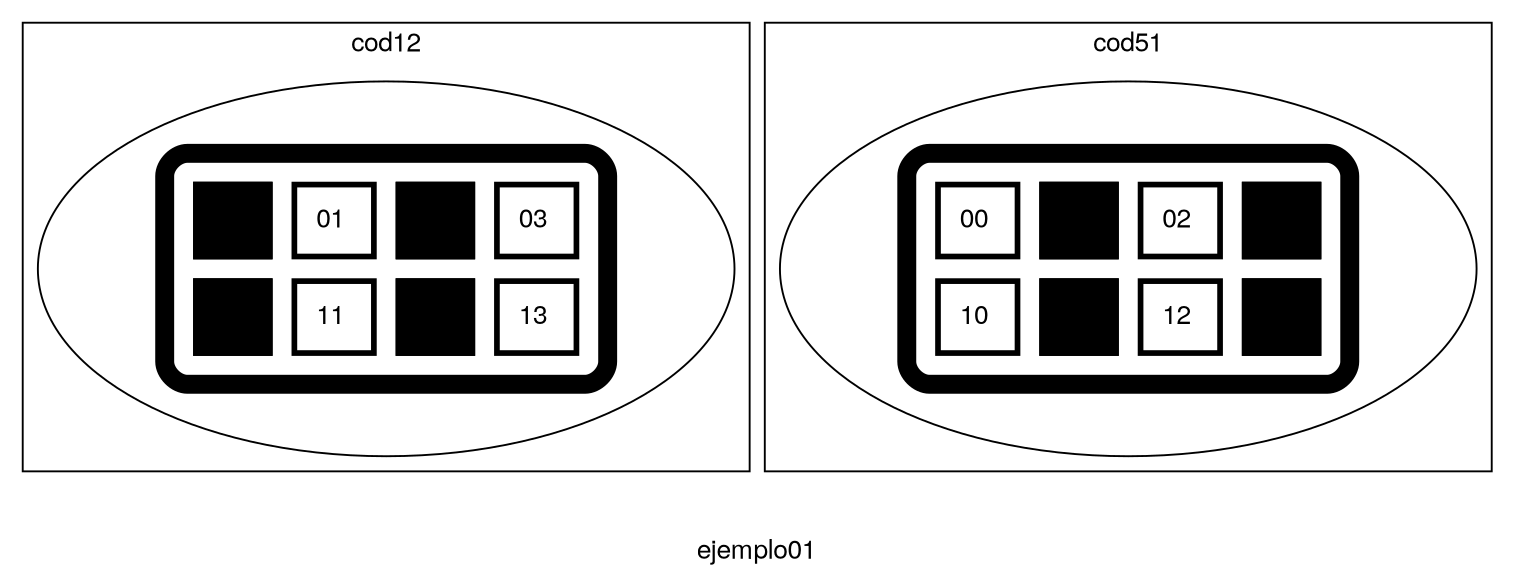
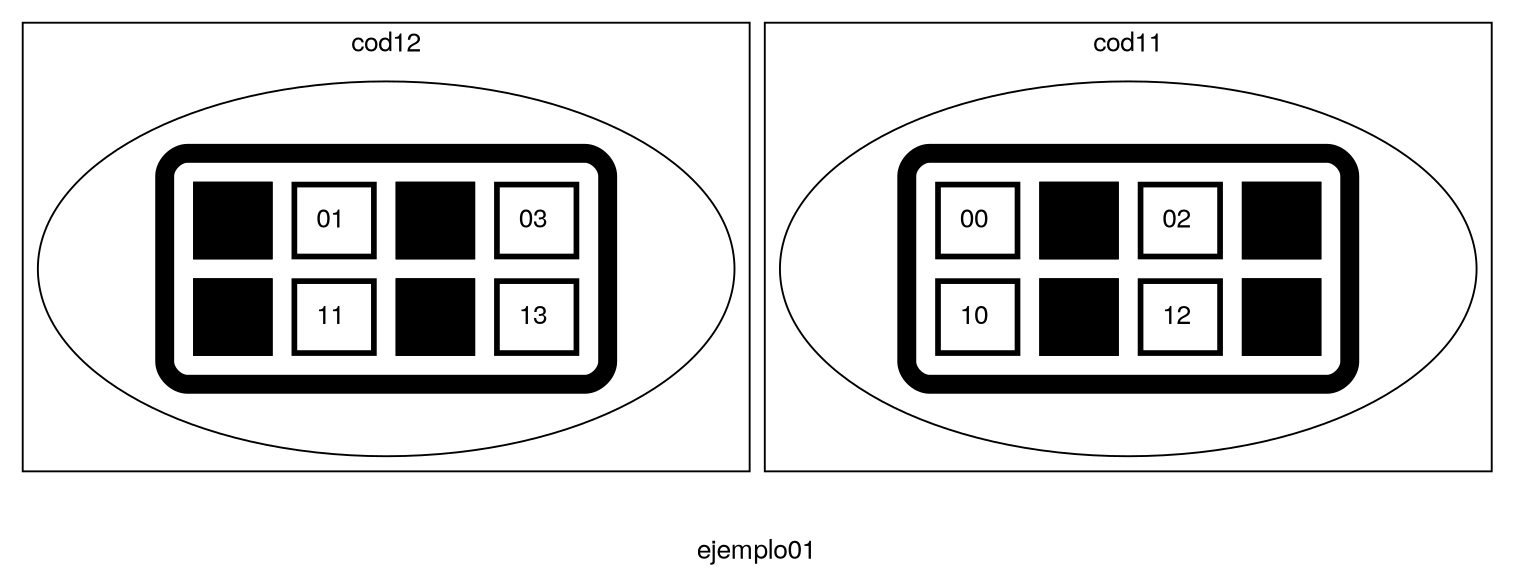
(1128, 44) -> (1128, 44)
